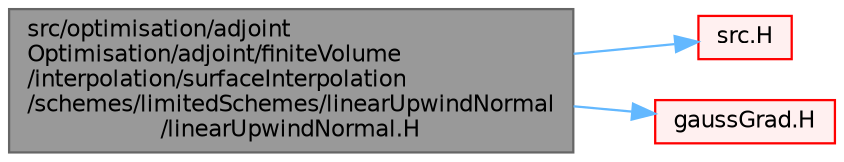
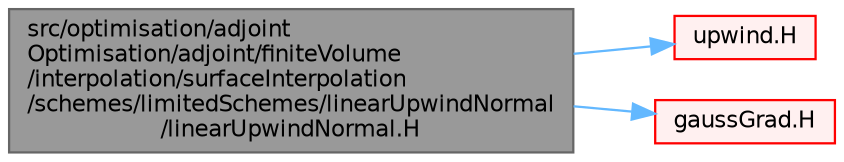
(745, 38) -> (745, 38)
